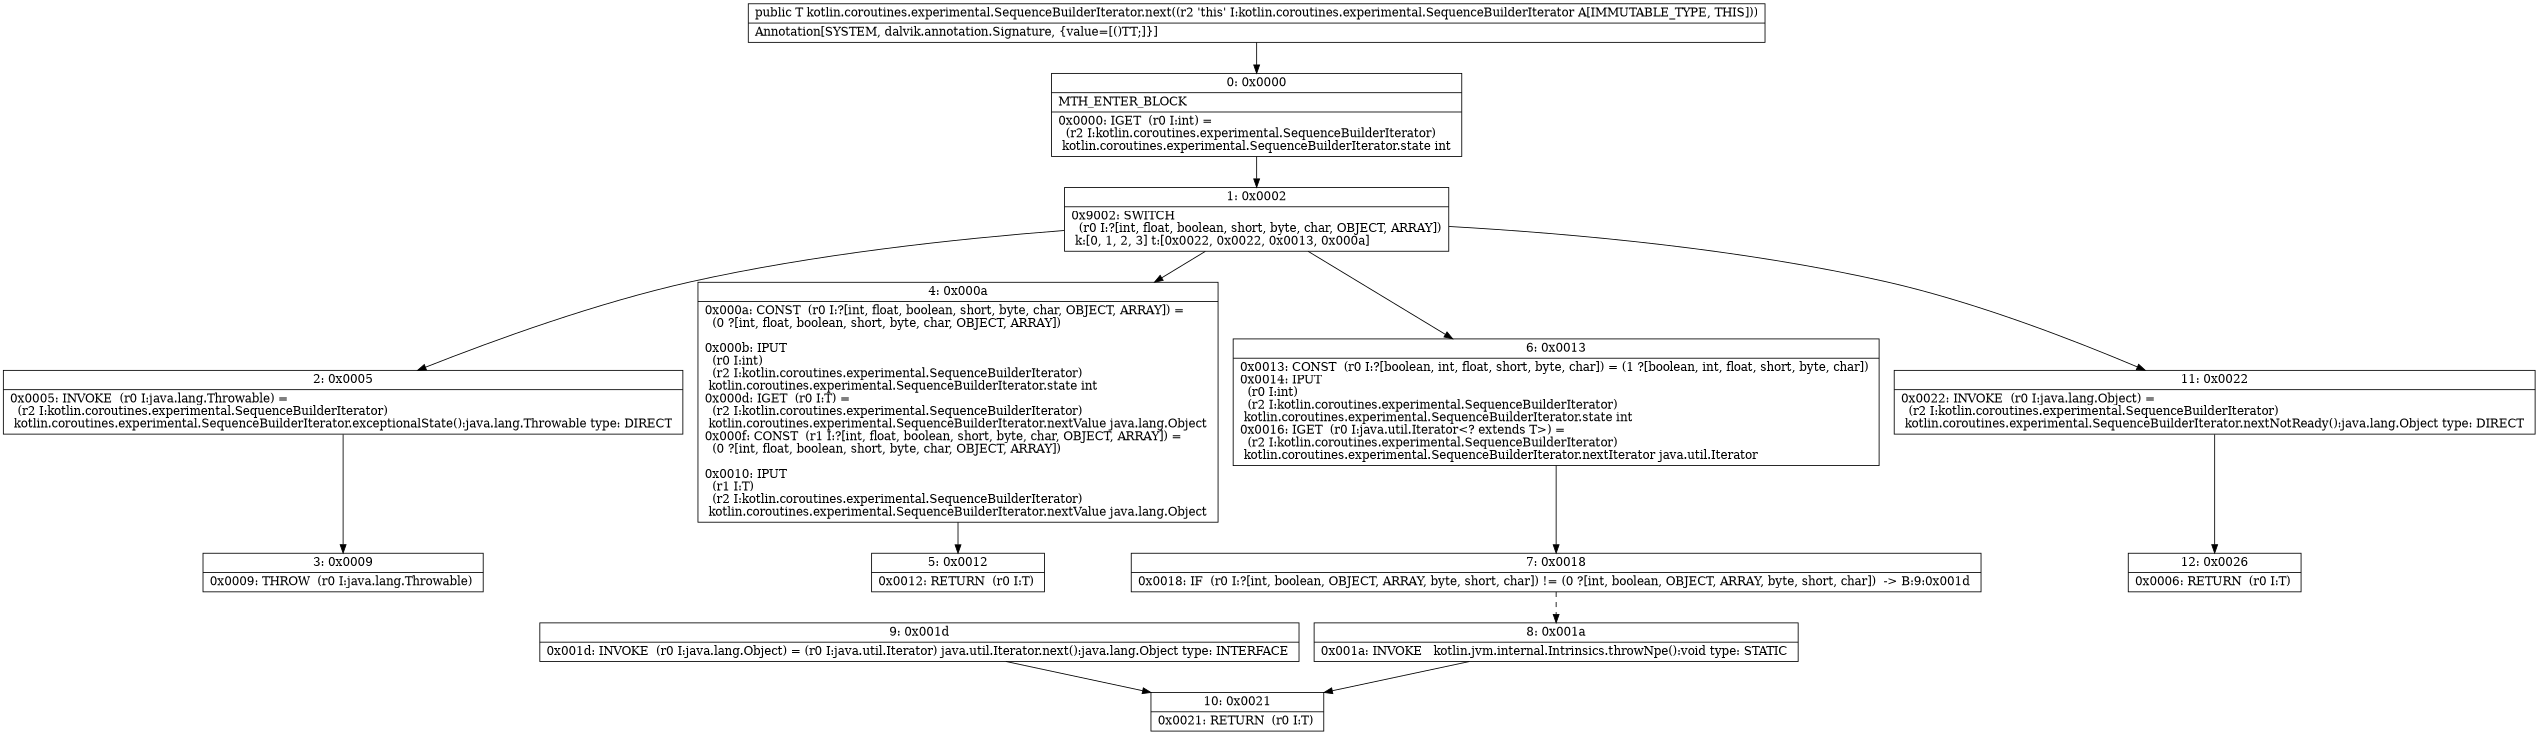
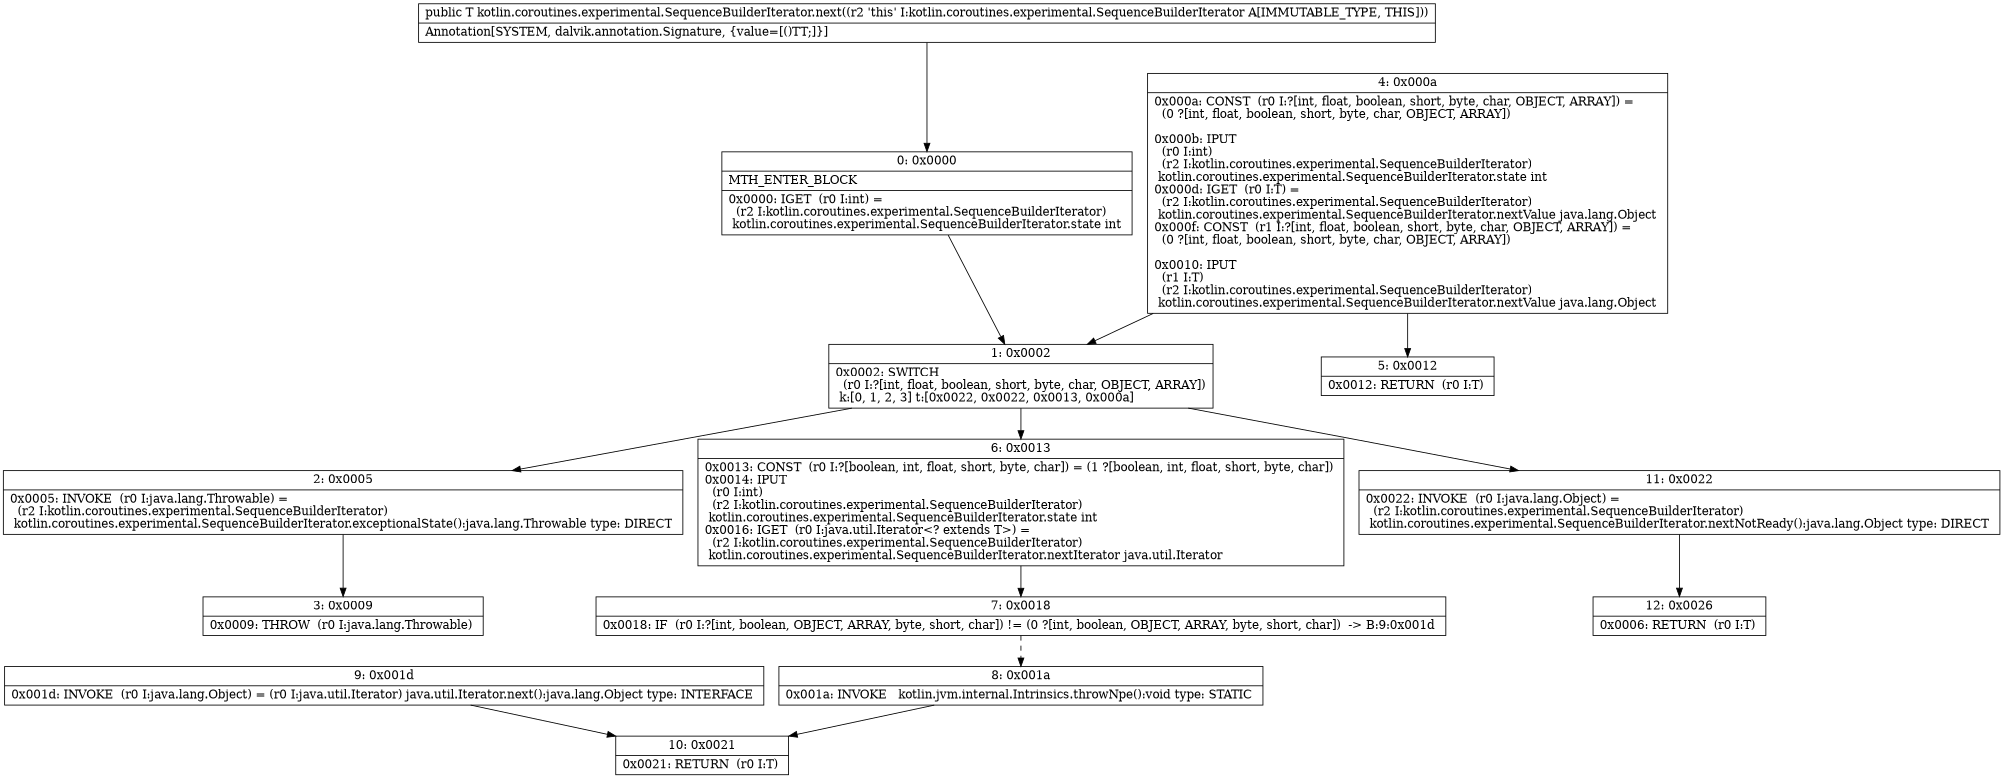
(1127, 216) -> (891, 373)
(1184, 265) -> (1124, 327)
